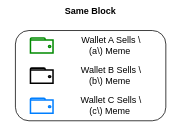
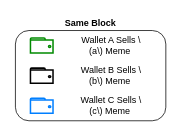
(90, 12) -> (90, 23)
